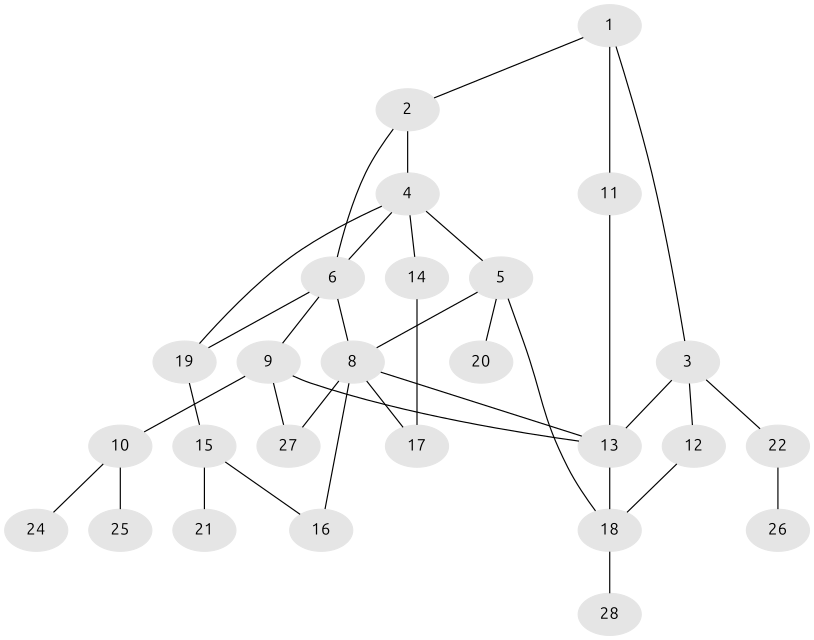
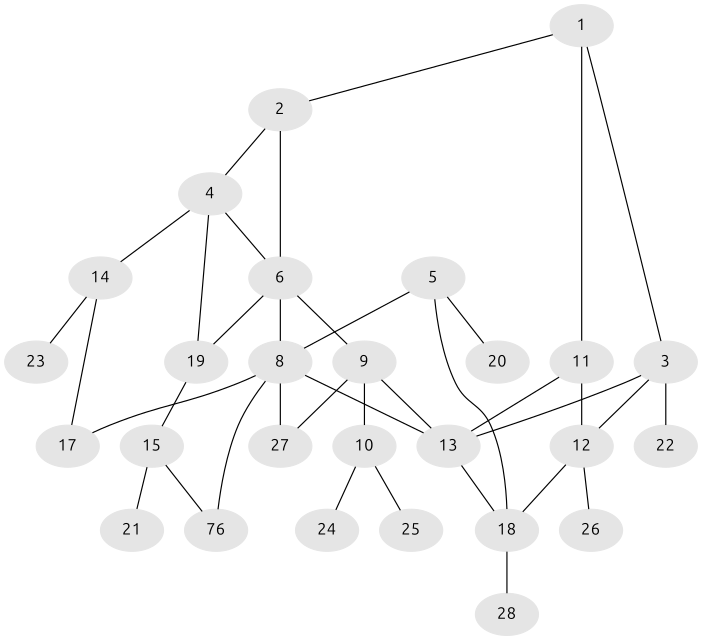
(454, 236) -> none
none -> (36, 362)
none -> (582, 407)
(778, 488) -> (586, 488)
(321, 530) -> (216, 530)
